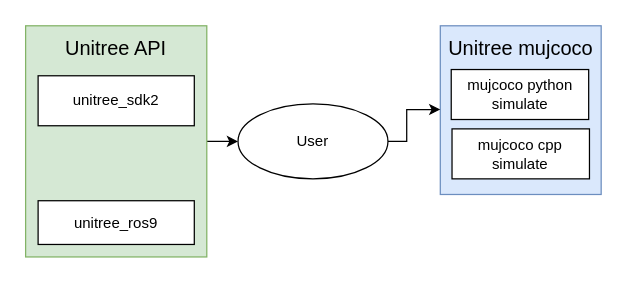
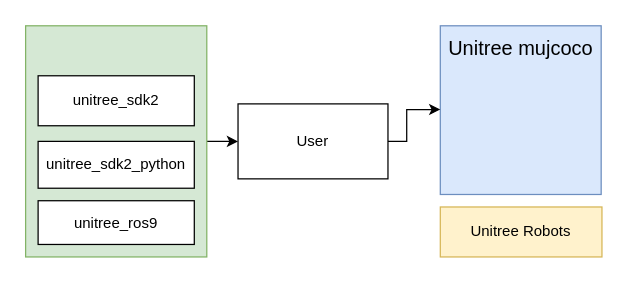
(116, 48) -> none
(520, 94) -> none
(313, 141) -> (313, 141)
(521, 154) -> none
none -> (116, 165)
none -> (521, 232)
